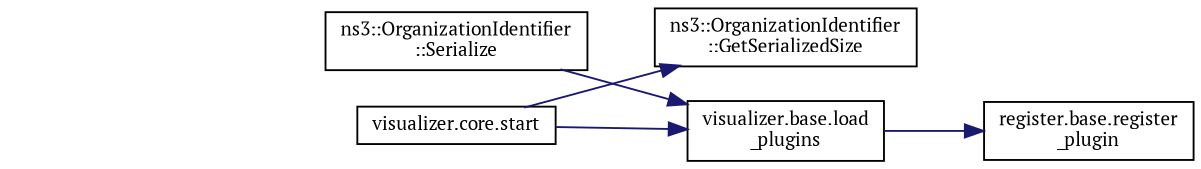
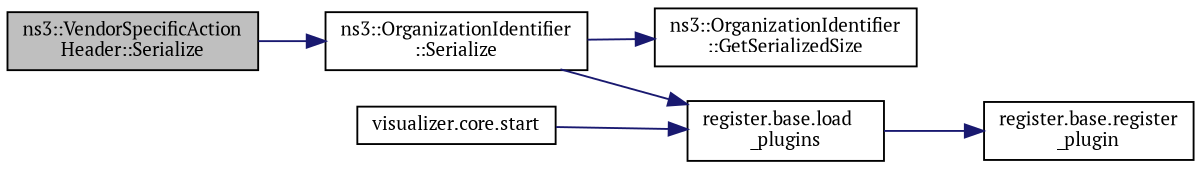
none -> (133, 41)
(589, 90) -> (612, 39)
(786, 131) -> (786, 131)
